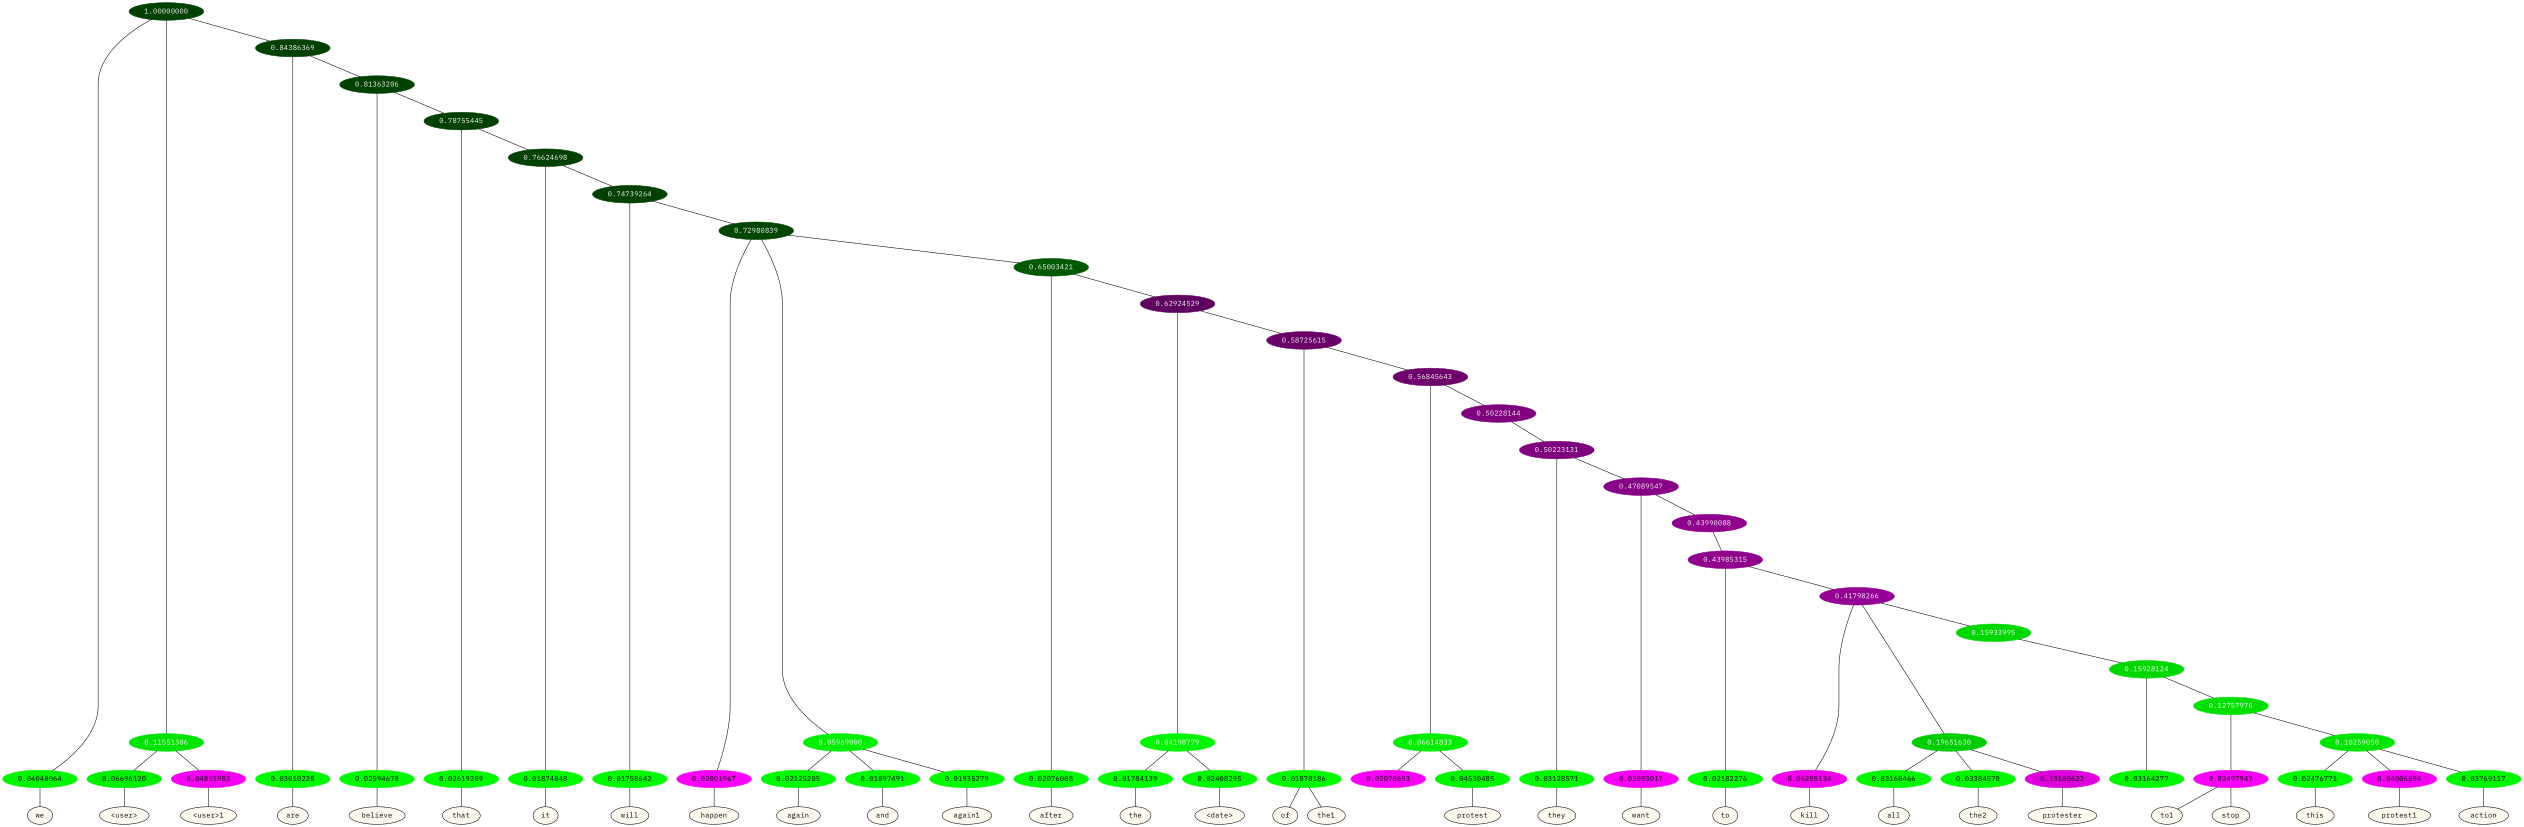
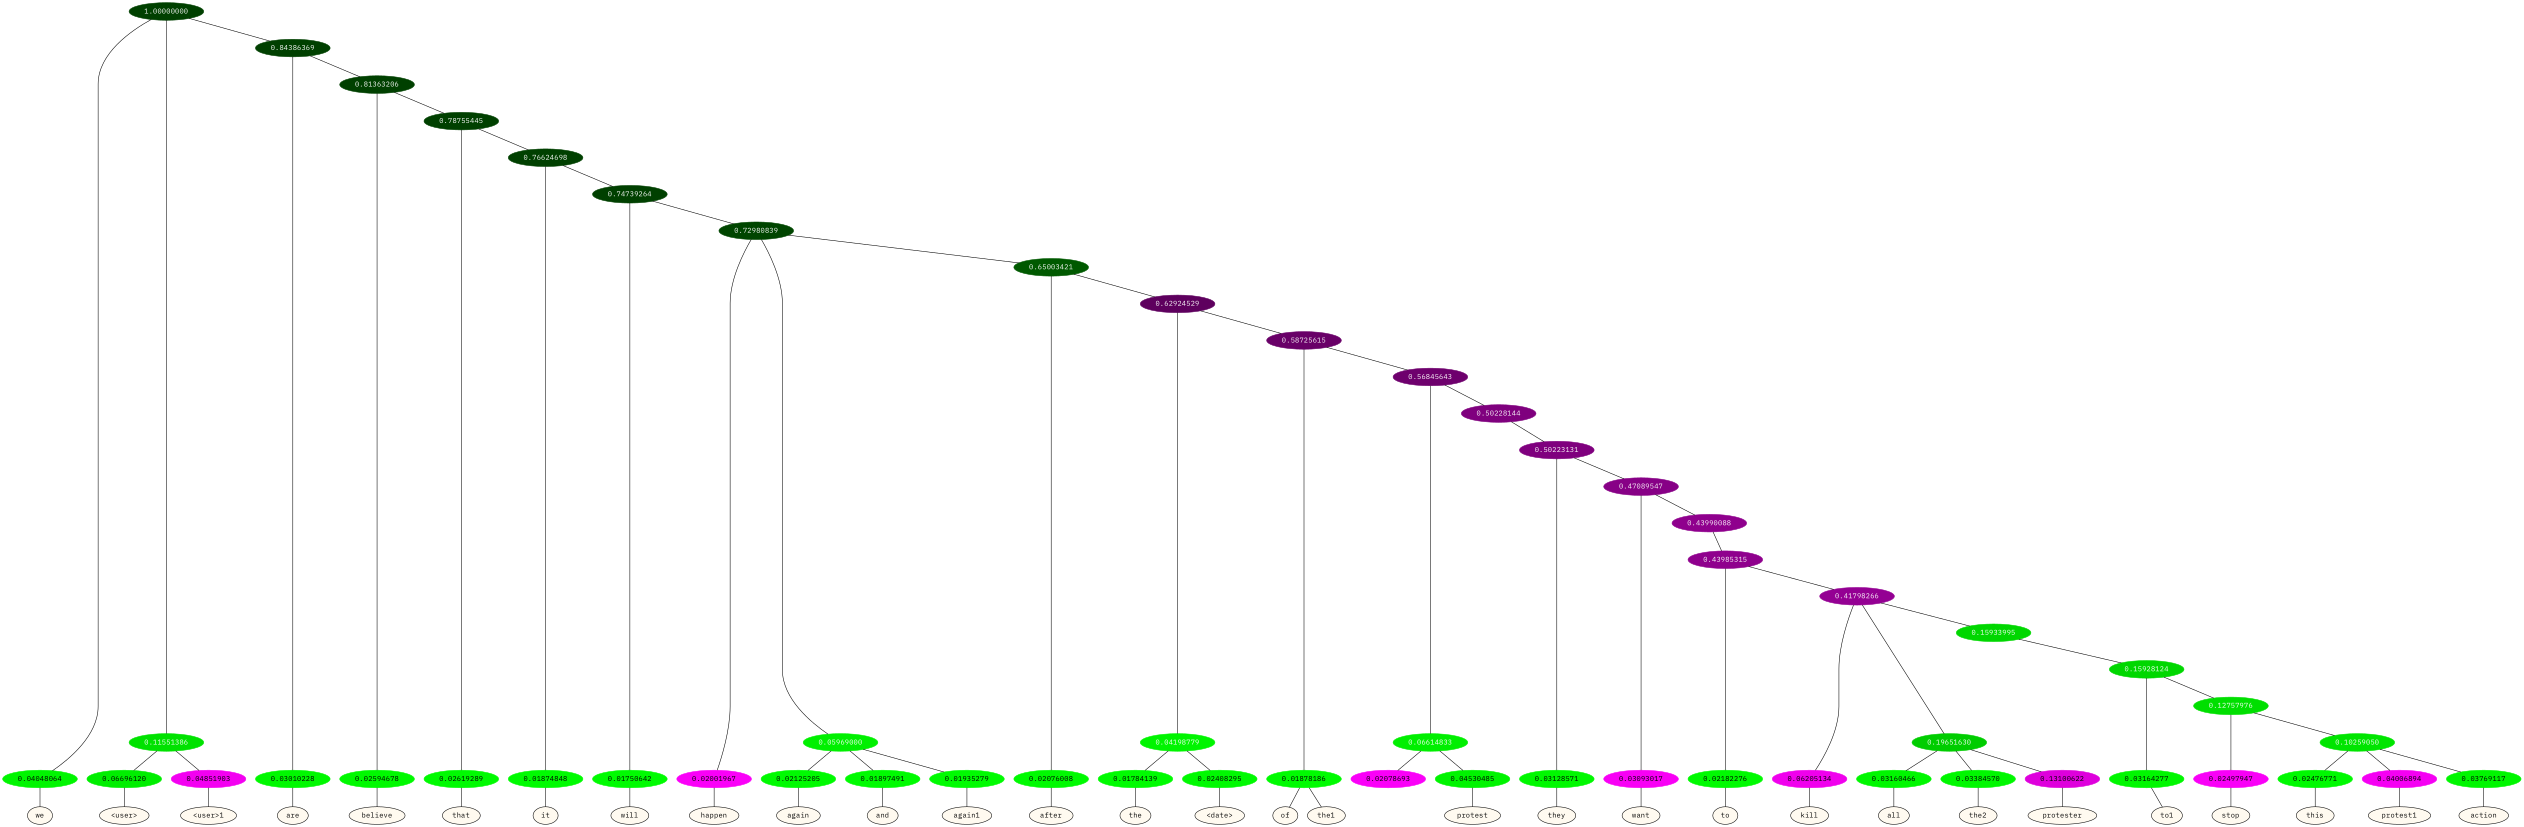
(2197, 798) -> (2157, 797)
